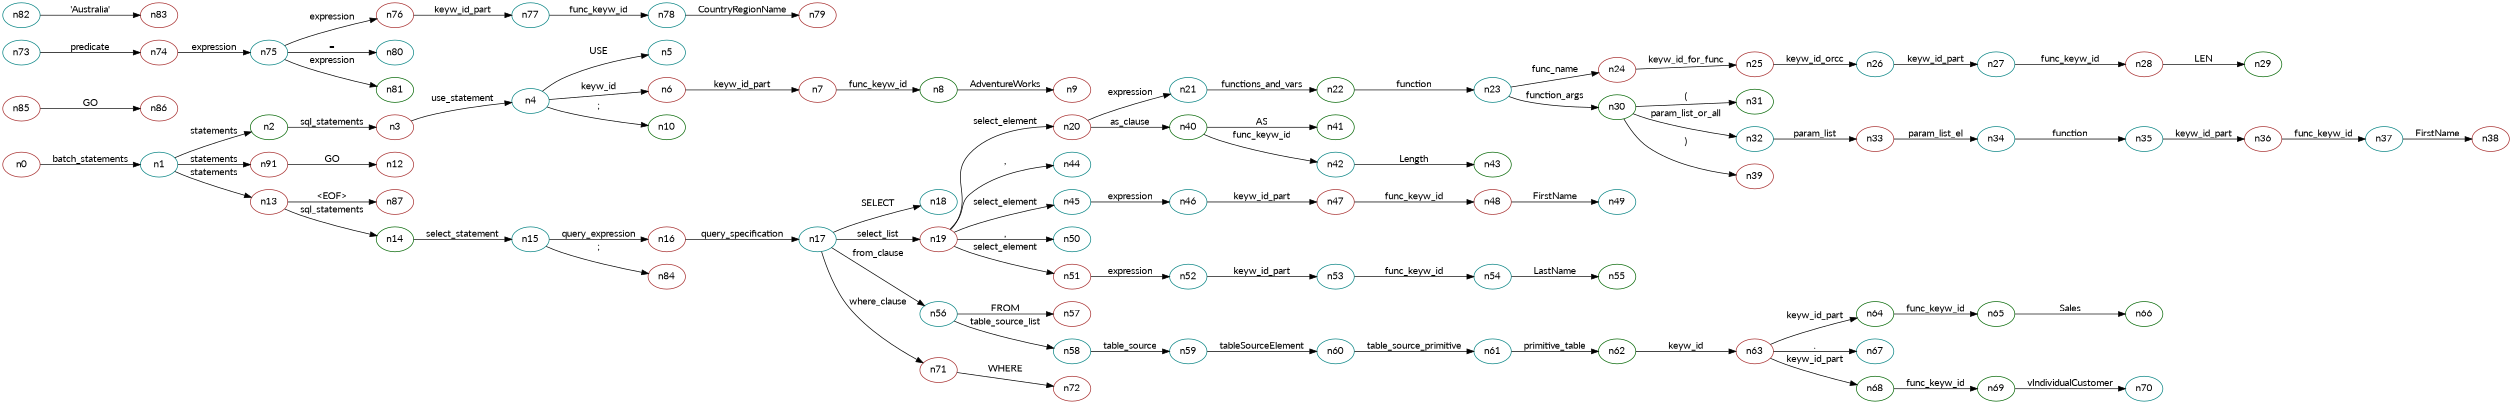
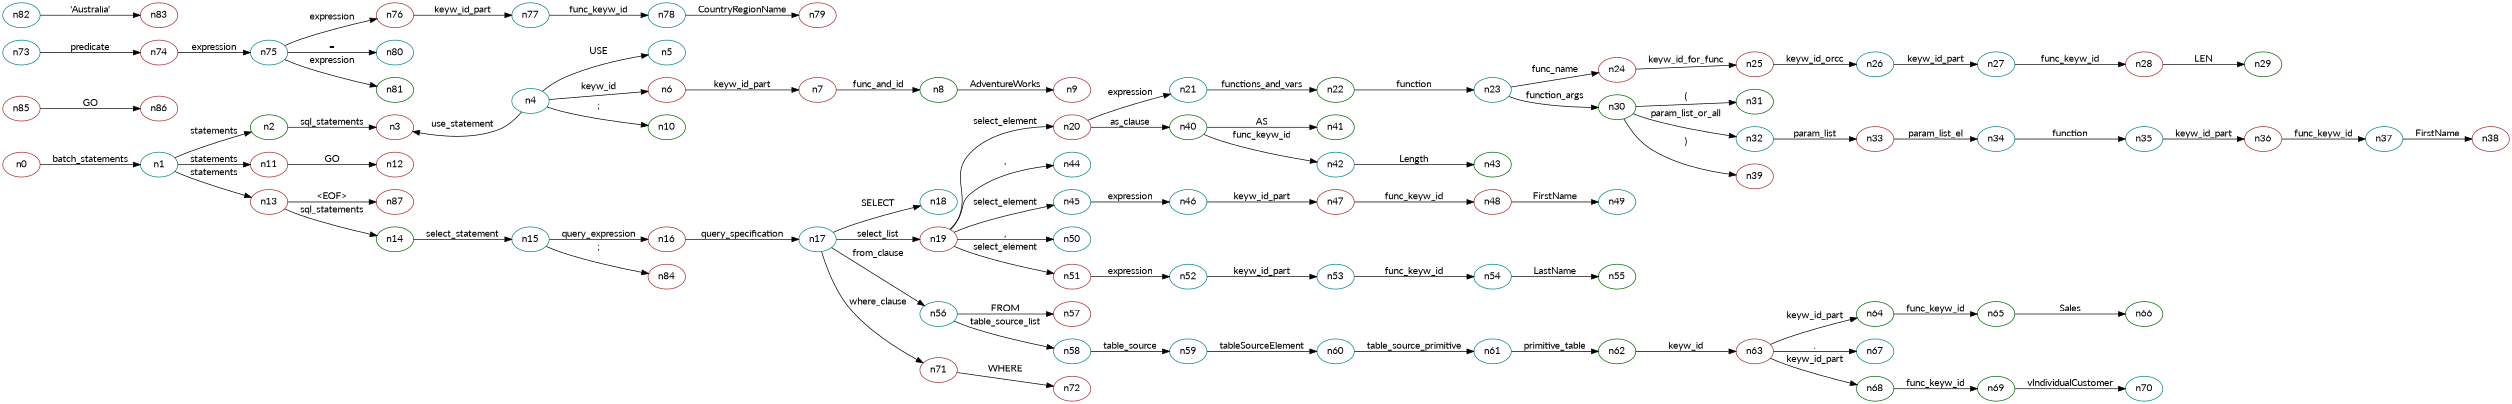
(878, 85) -> (878, 85)
(457, 110) -> (474, 135)
(269, 165) -> (269, 165)
